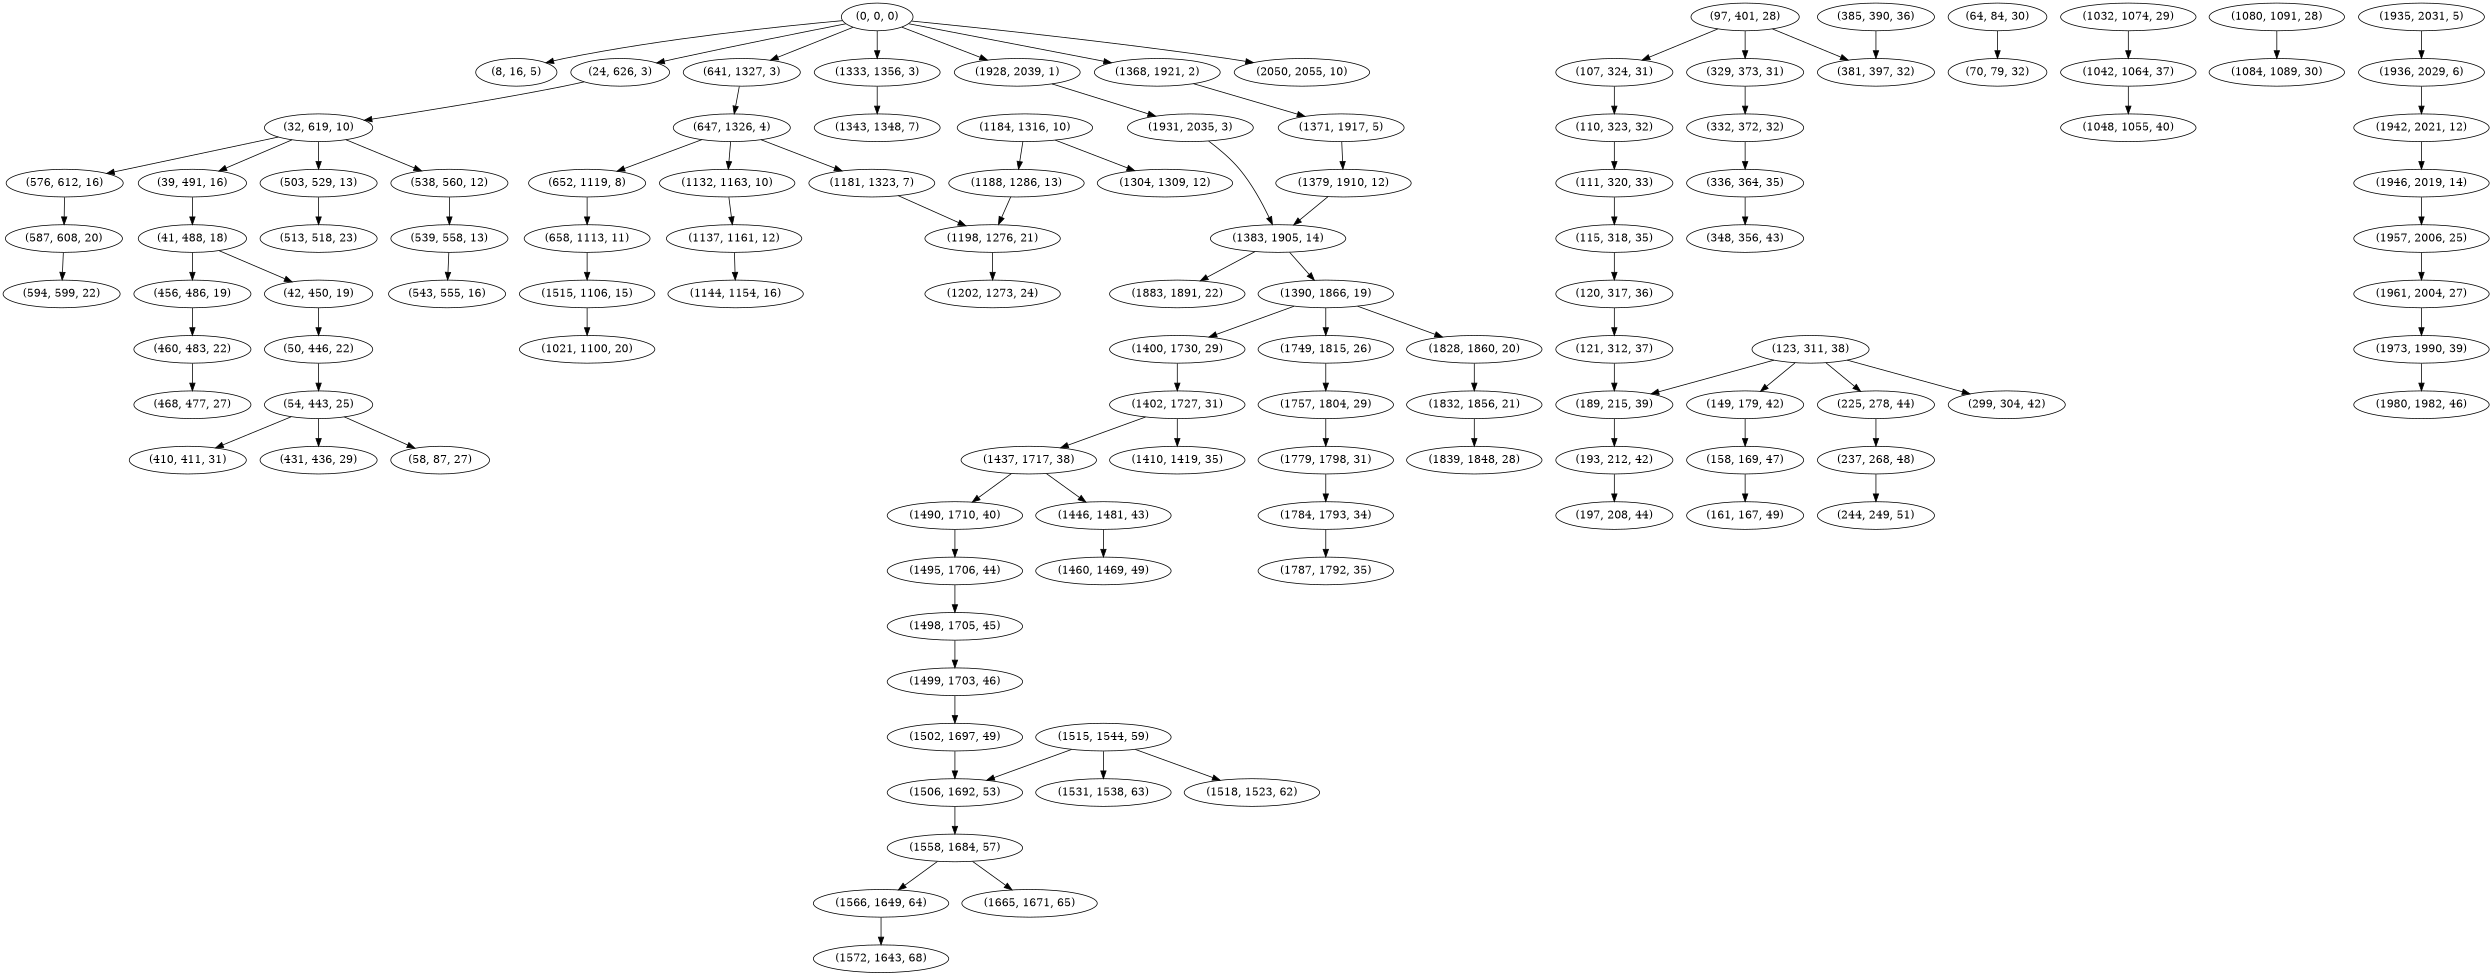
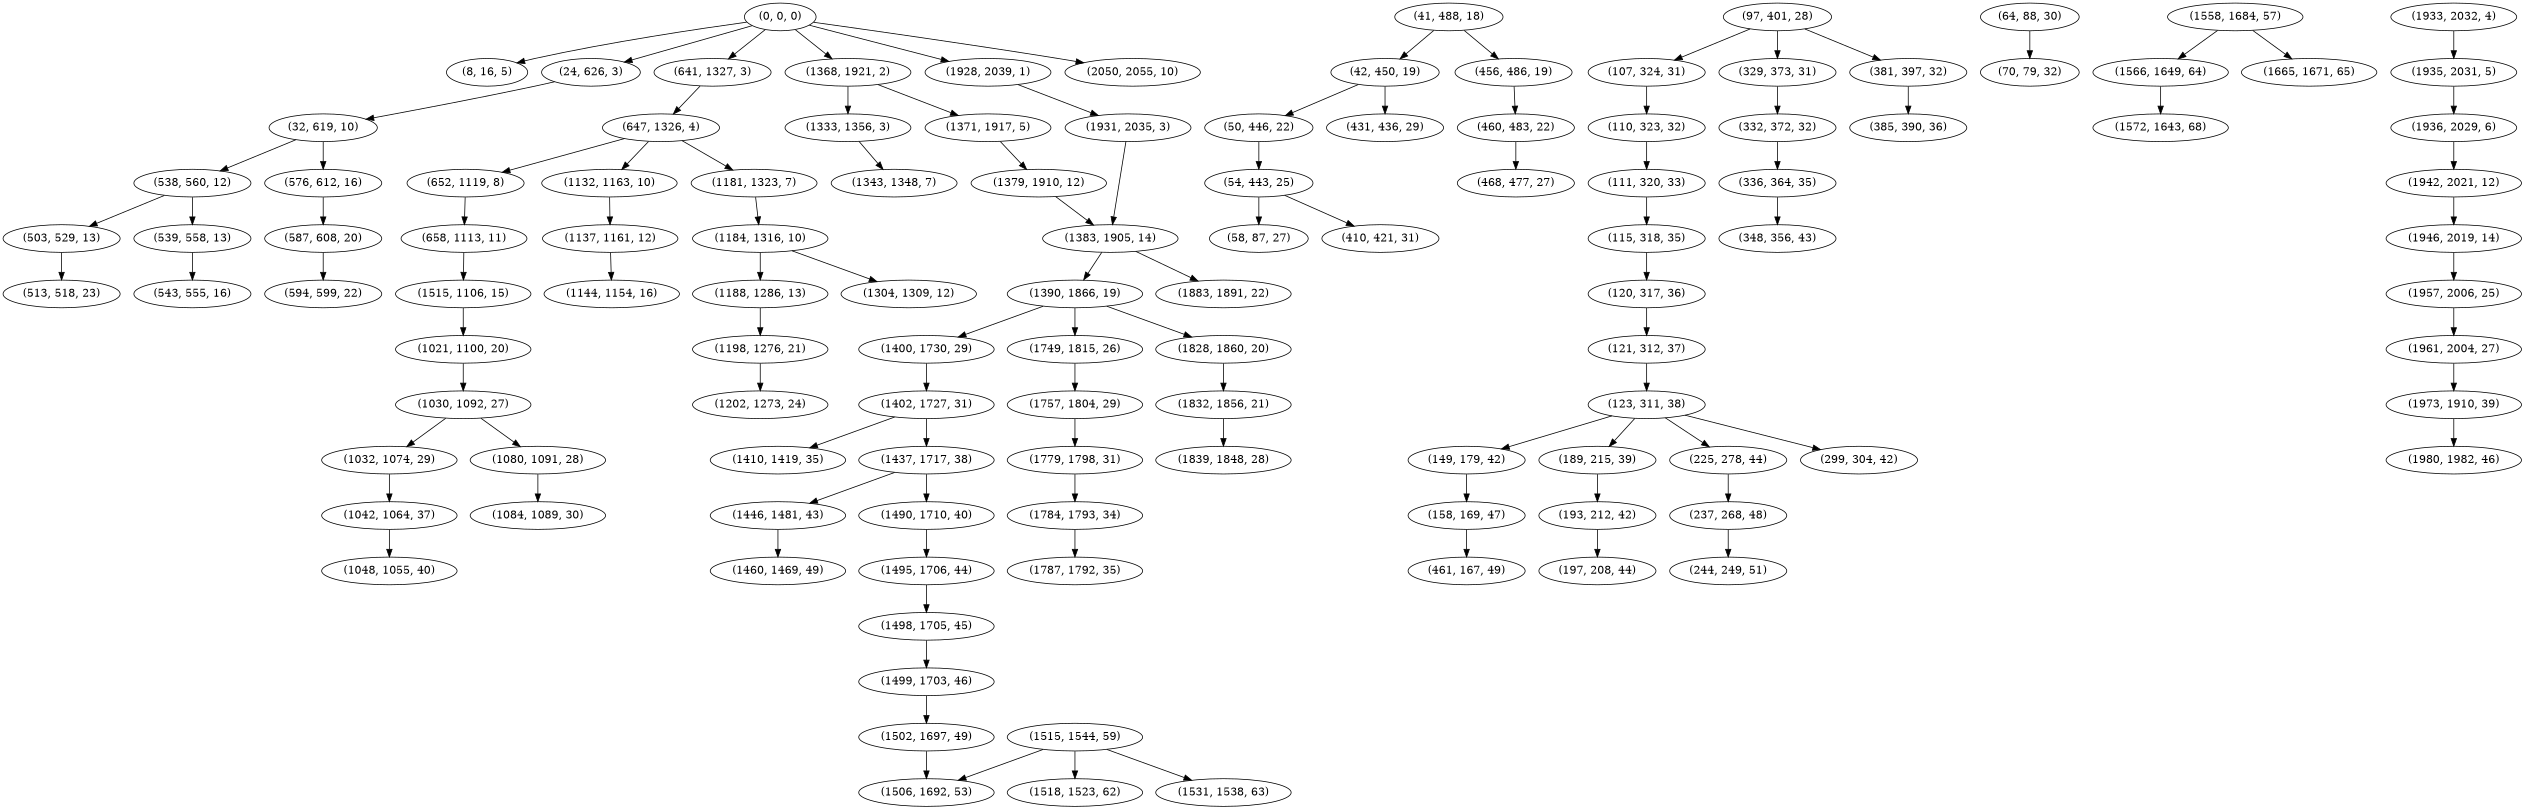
(1997, 17) -> (2030, 17)
none -> (2454, 17)
(877, 41) -> (848, 96)
(1876, 41) -> (1908, 96)
(319, 152) -> (130, 209)
(192, 183) -> none
(928, 209) -> (757, 207)
(2421, 349) -> (2454, 405)
(1614, 373) -> (1647, 373)
none -> (463, 405)
(319, 429) -> (1385, 96)
(188, 460) -> (1380, 239)
(1745, 516) -> (1467, 571)
(955, 816) -> none
